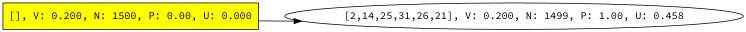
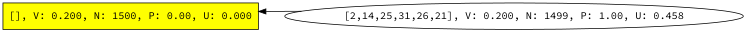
(276, 21) -> (284, 11)
